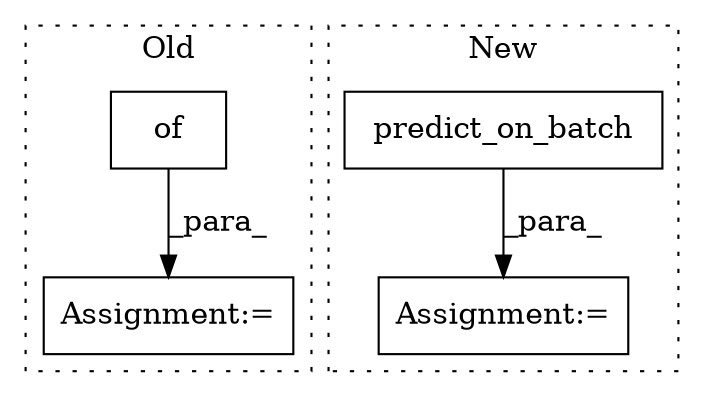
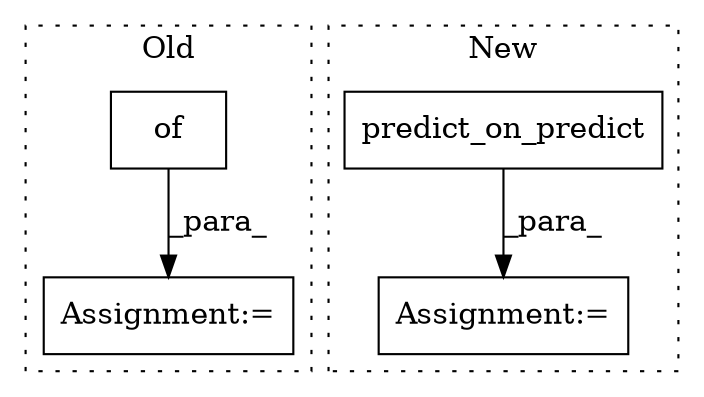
(503, 130) -> (503, 130)
